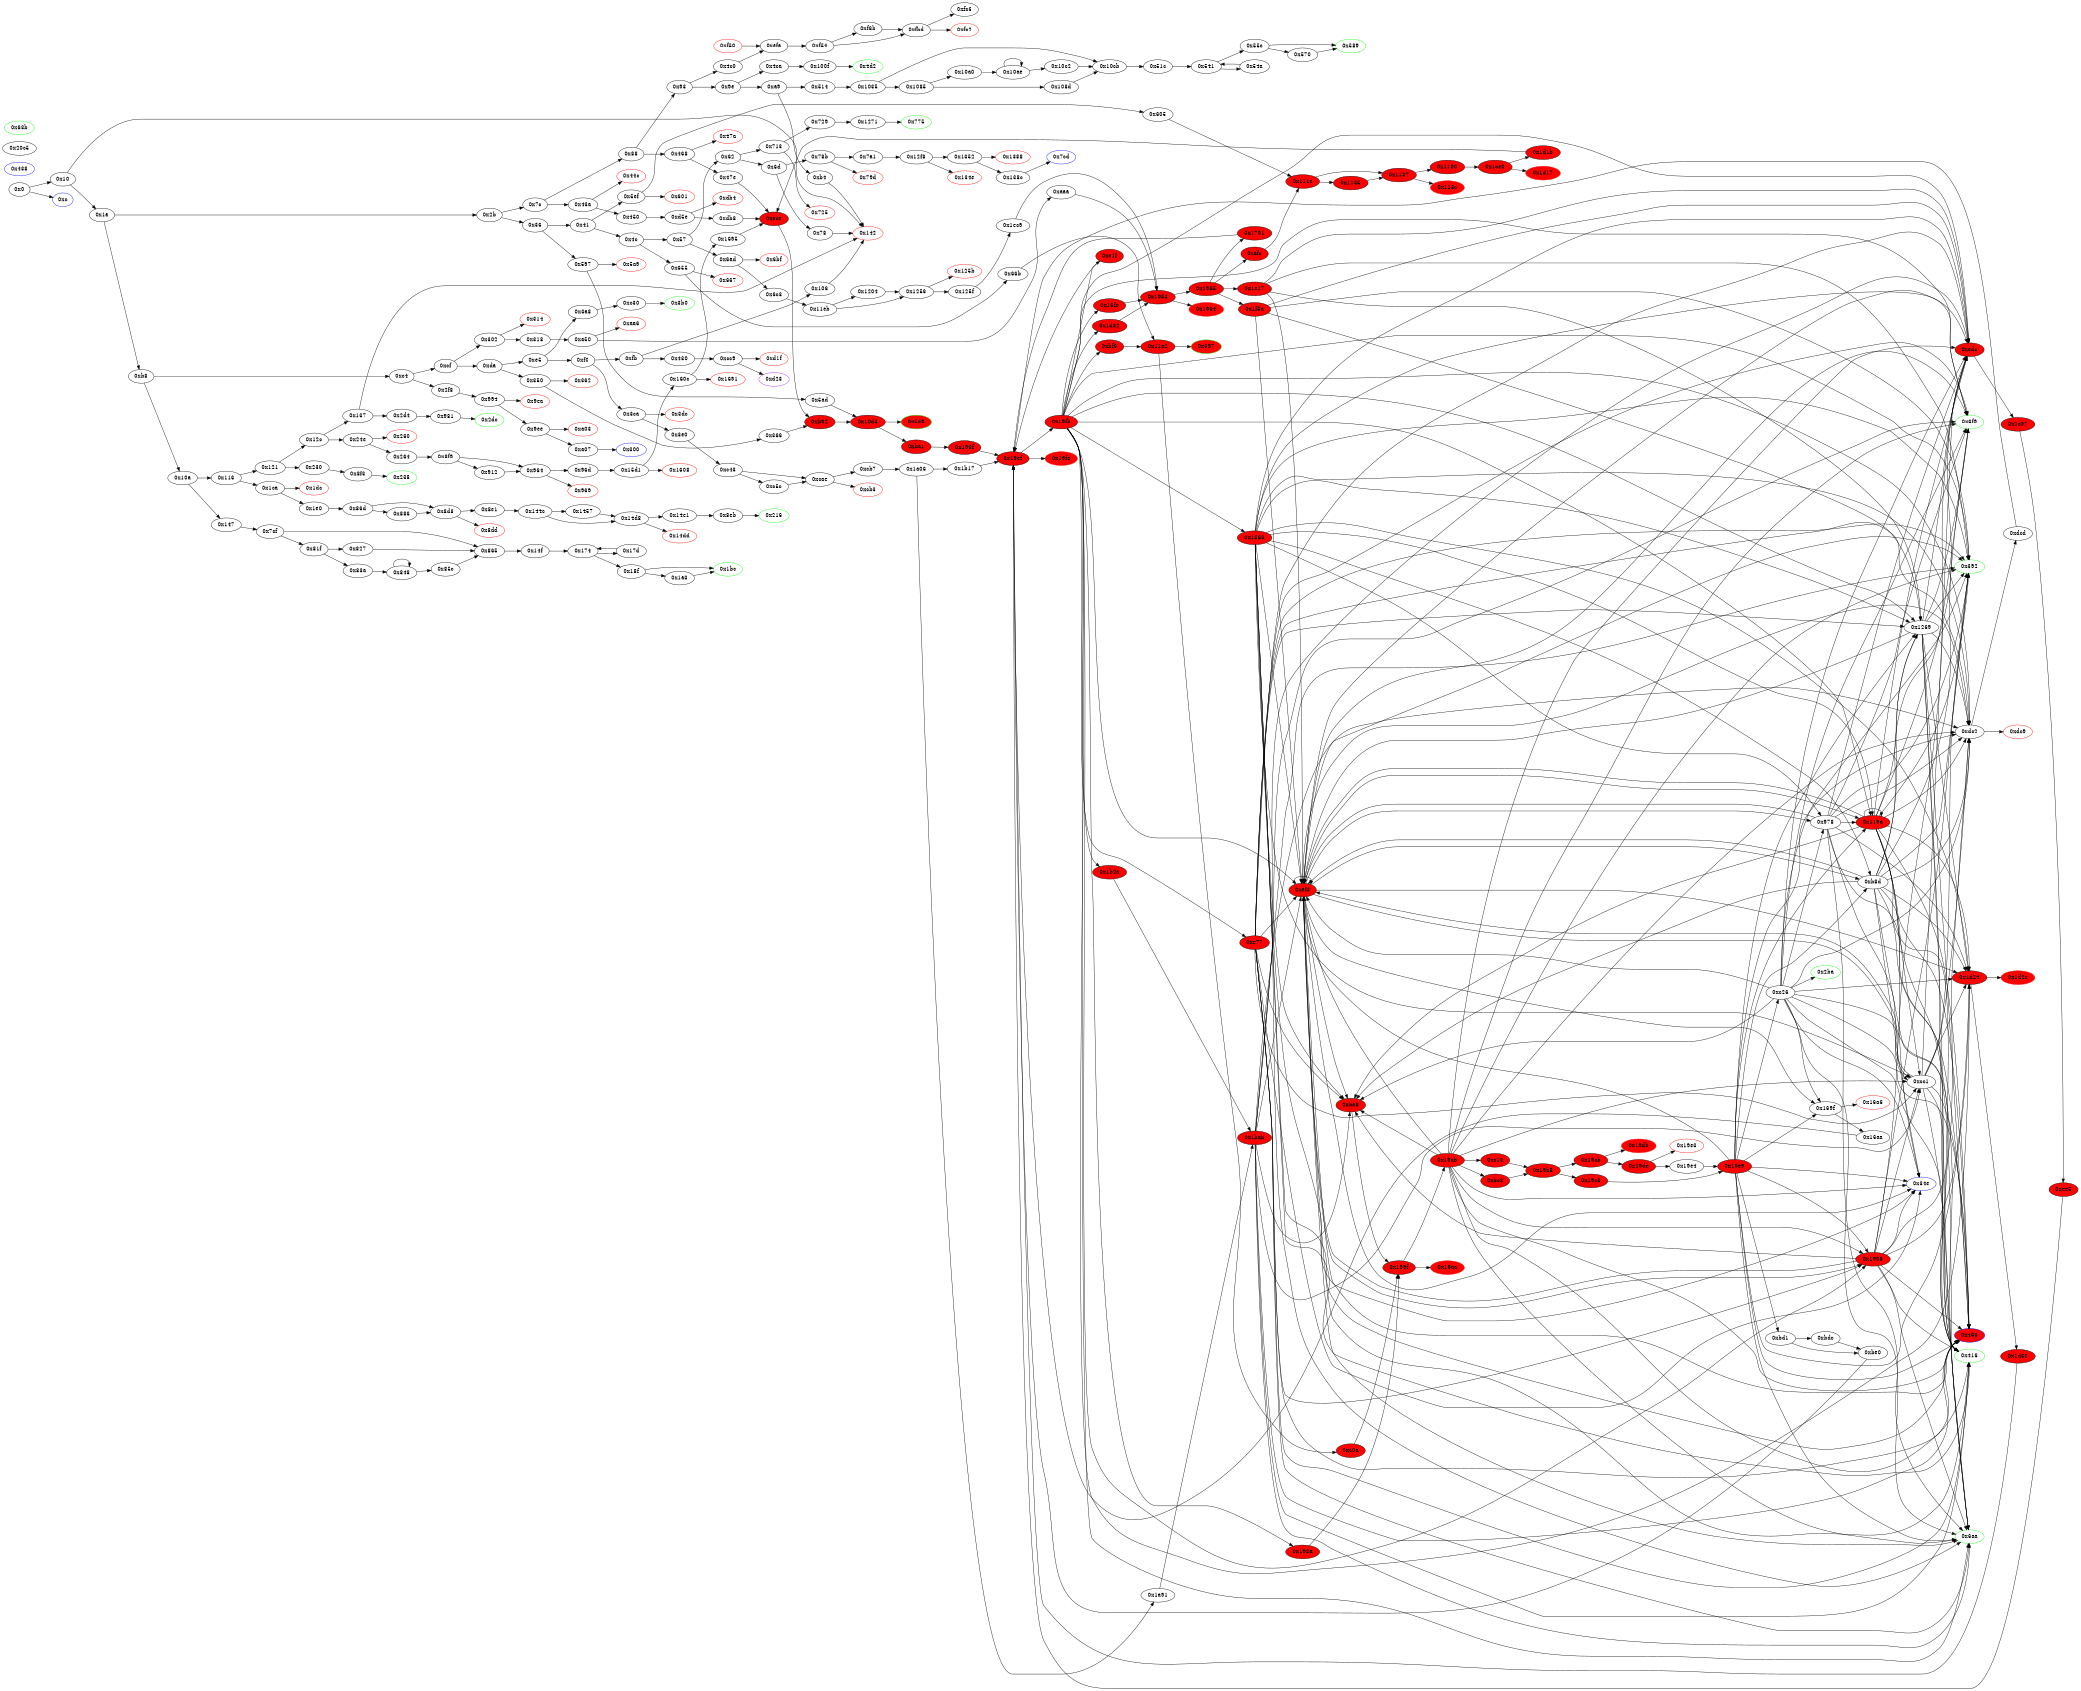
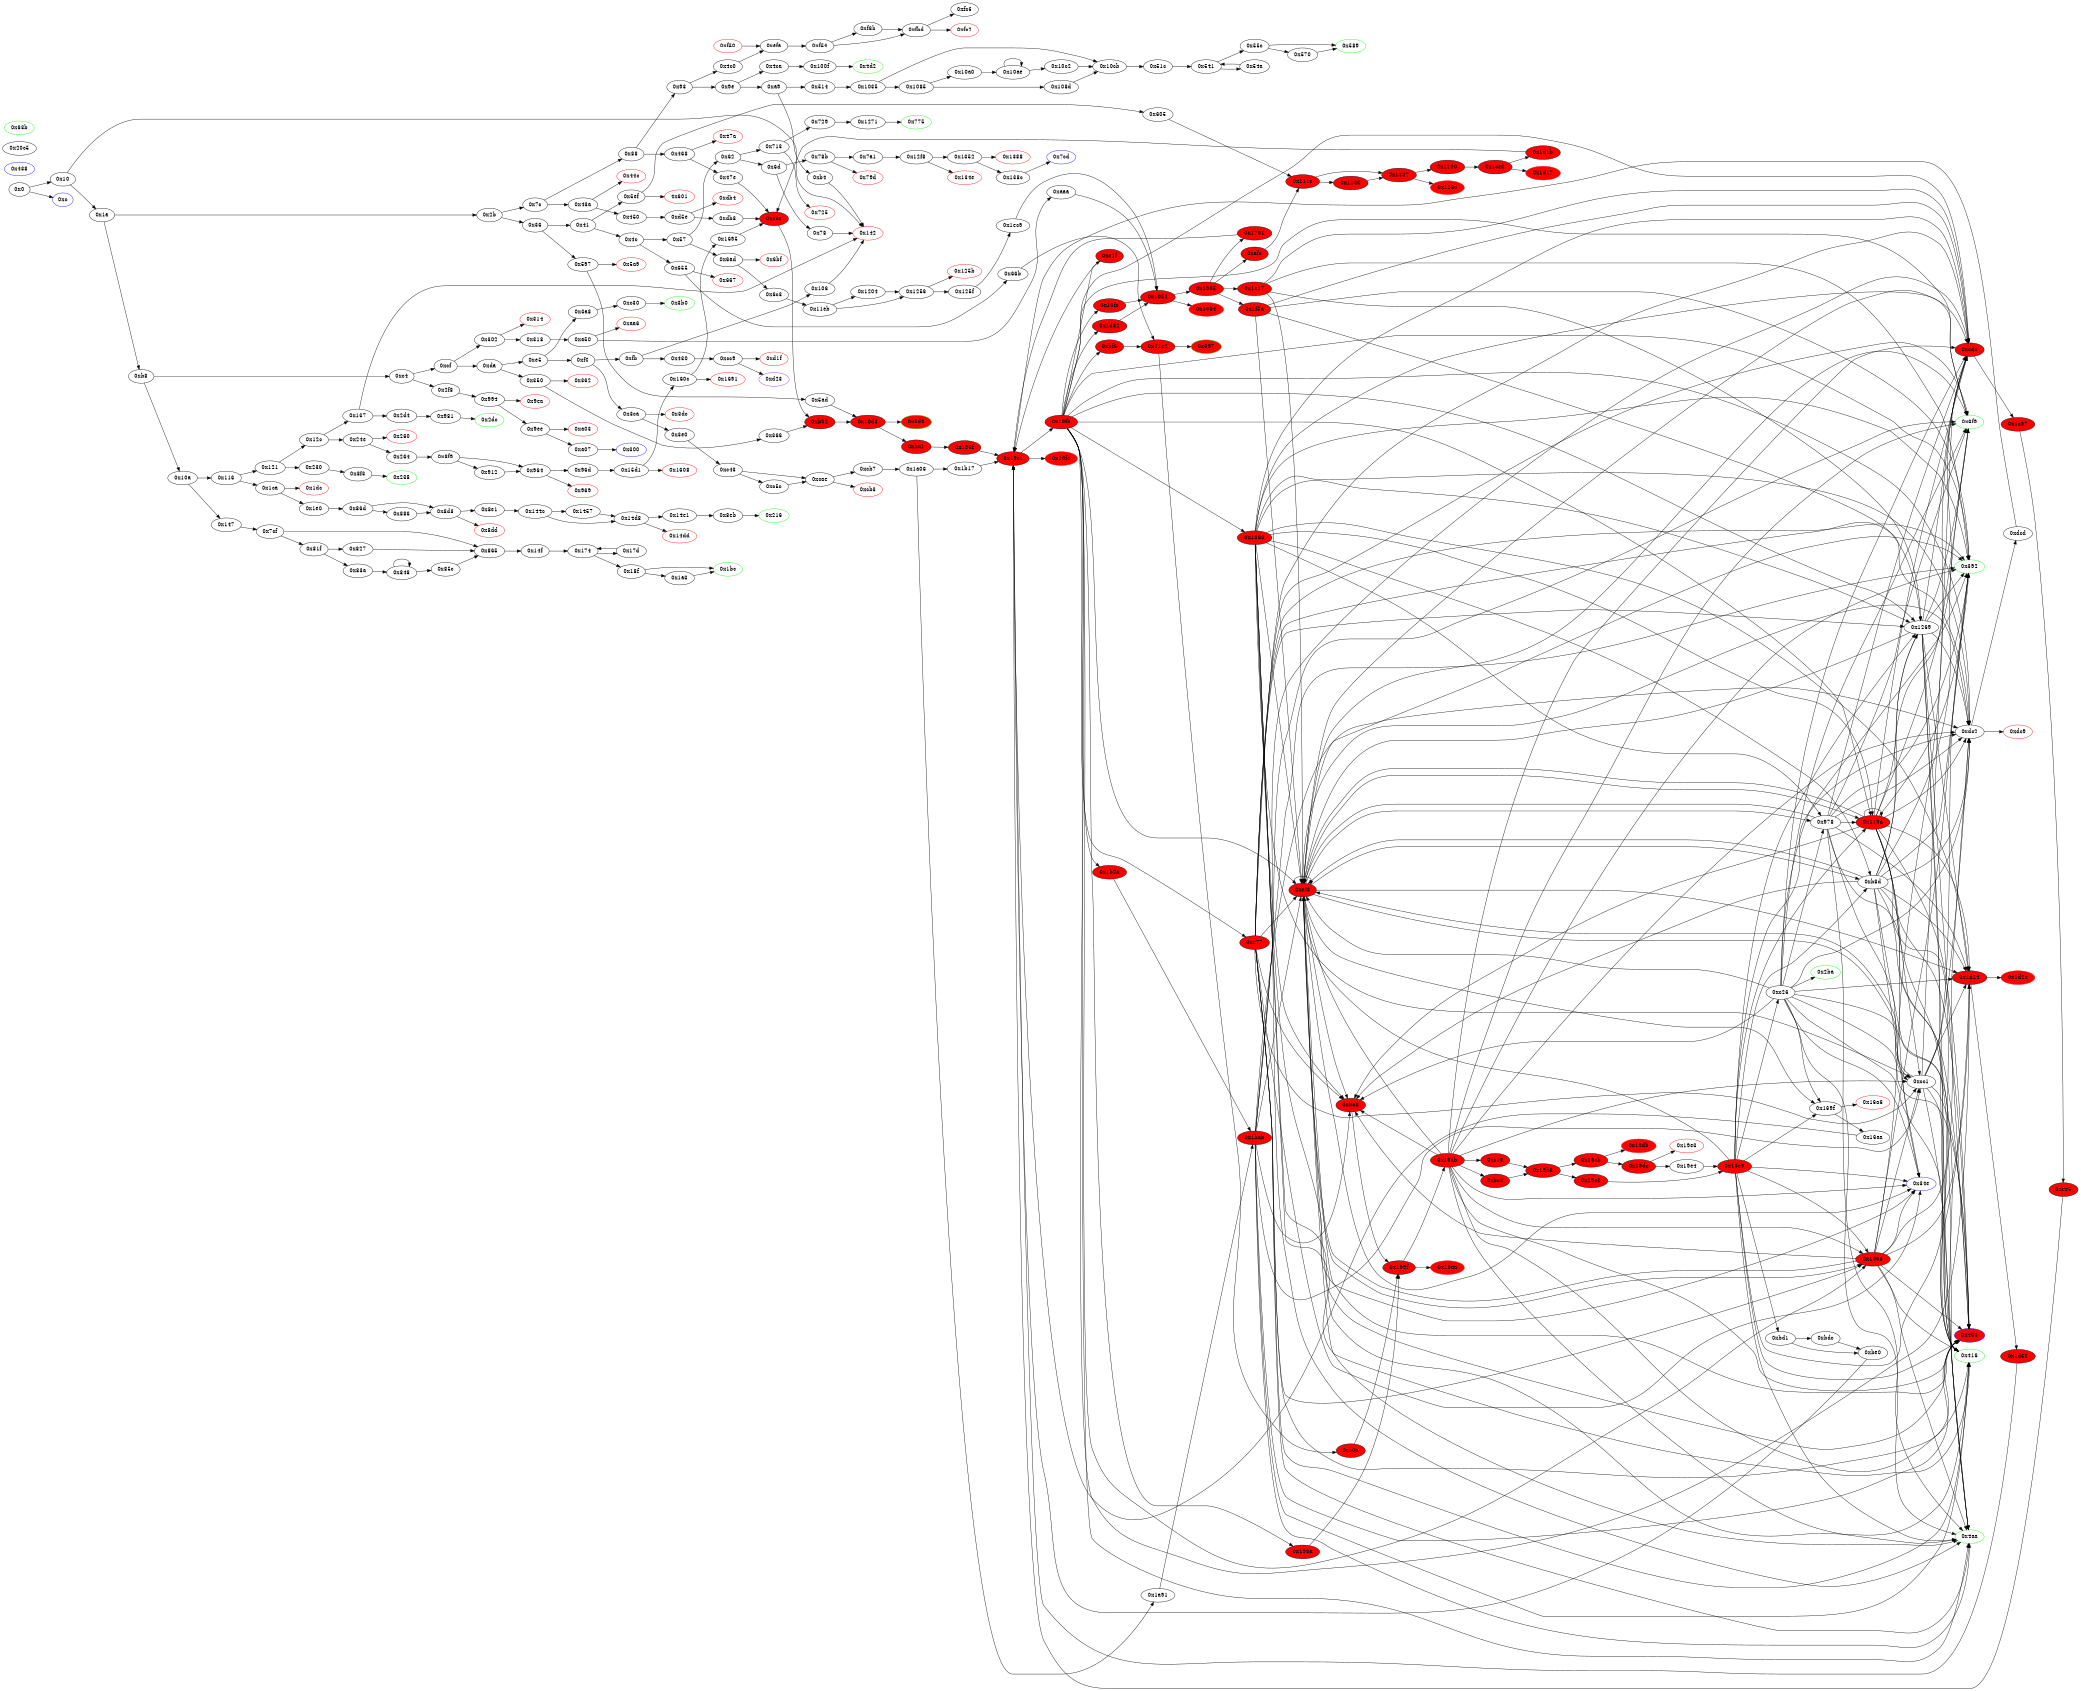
(680, 197) -> (680, 197)
(1970, 1537) -> (1970, 1537)
